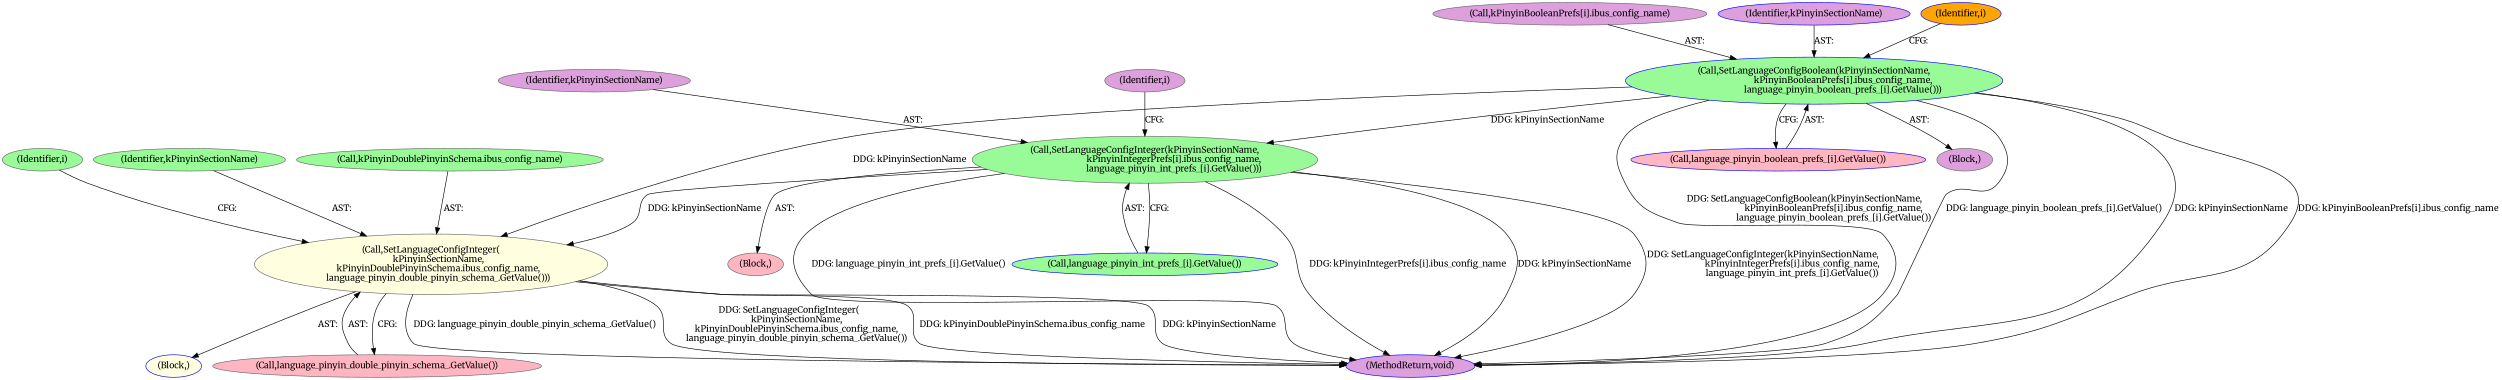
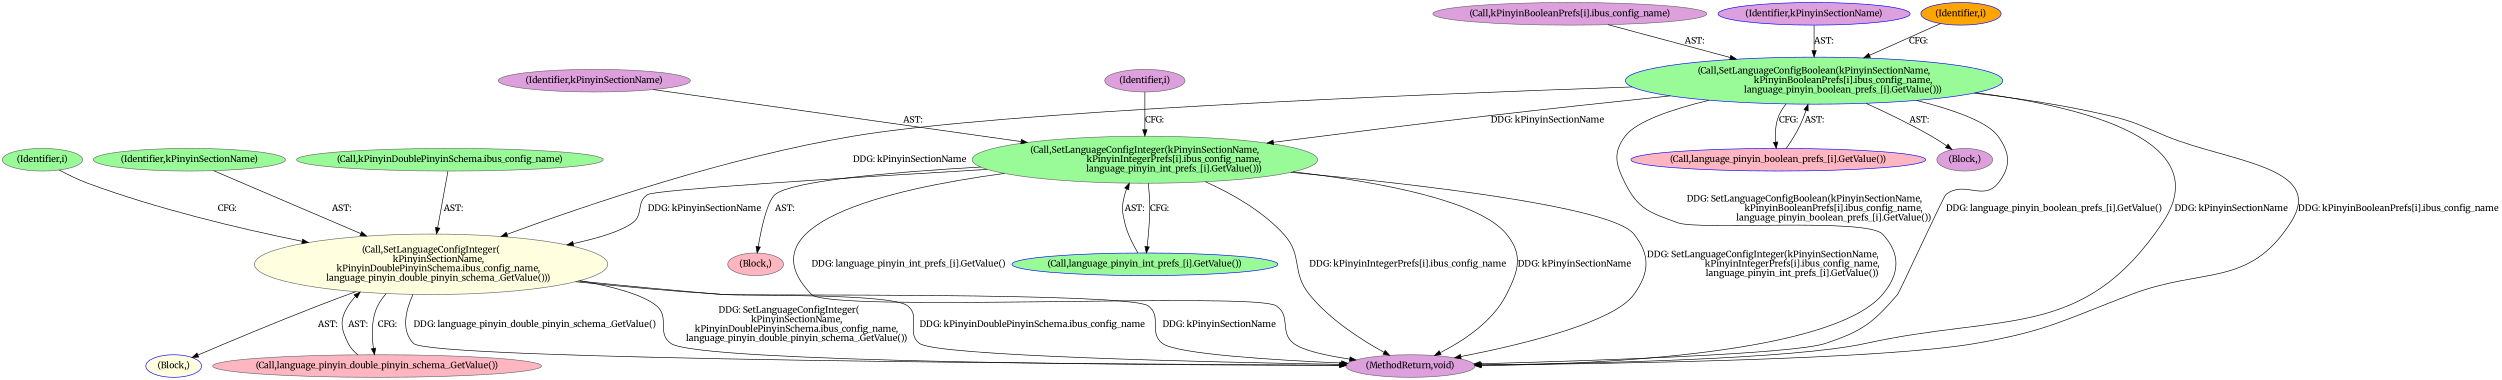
(1410, 366) -> (1410, 366)
